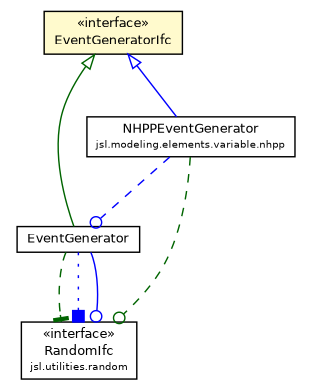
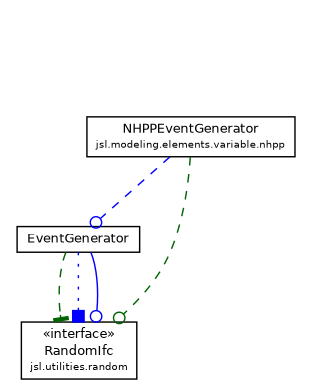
(113, 33) -> none
